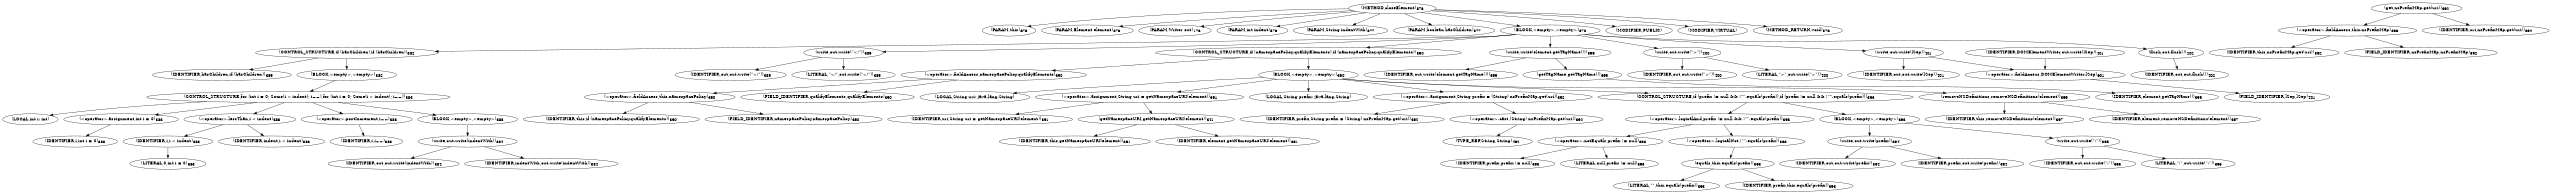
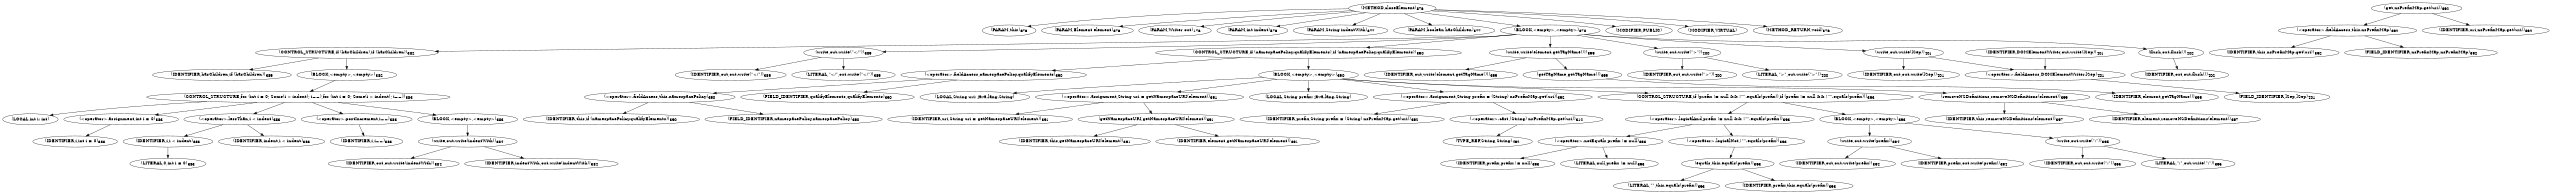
(2395, 30) -> (2395, 30)
(2101, 74) -> (2101, 74)
(1210, 119) -> (1210, 119)
(1579, 119) -> (1579, 119)
